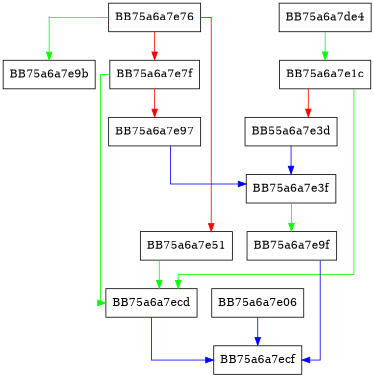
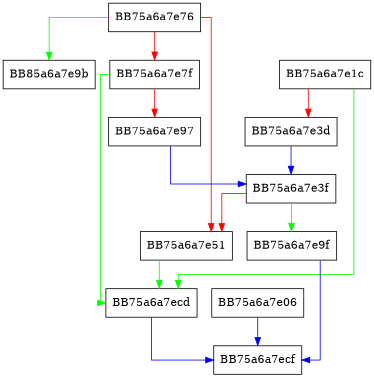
(325, 17) -> none
(49, 75) -> (49, 75)
(291, 132) -> (291, 132)
none -> (222, 196)
